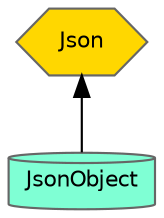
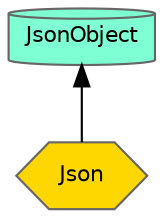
(82, 125) -> (82, 114)
